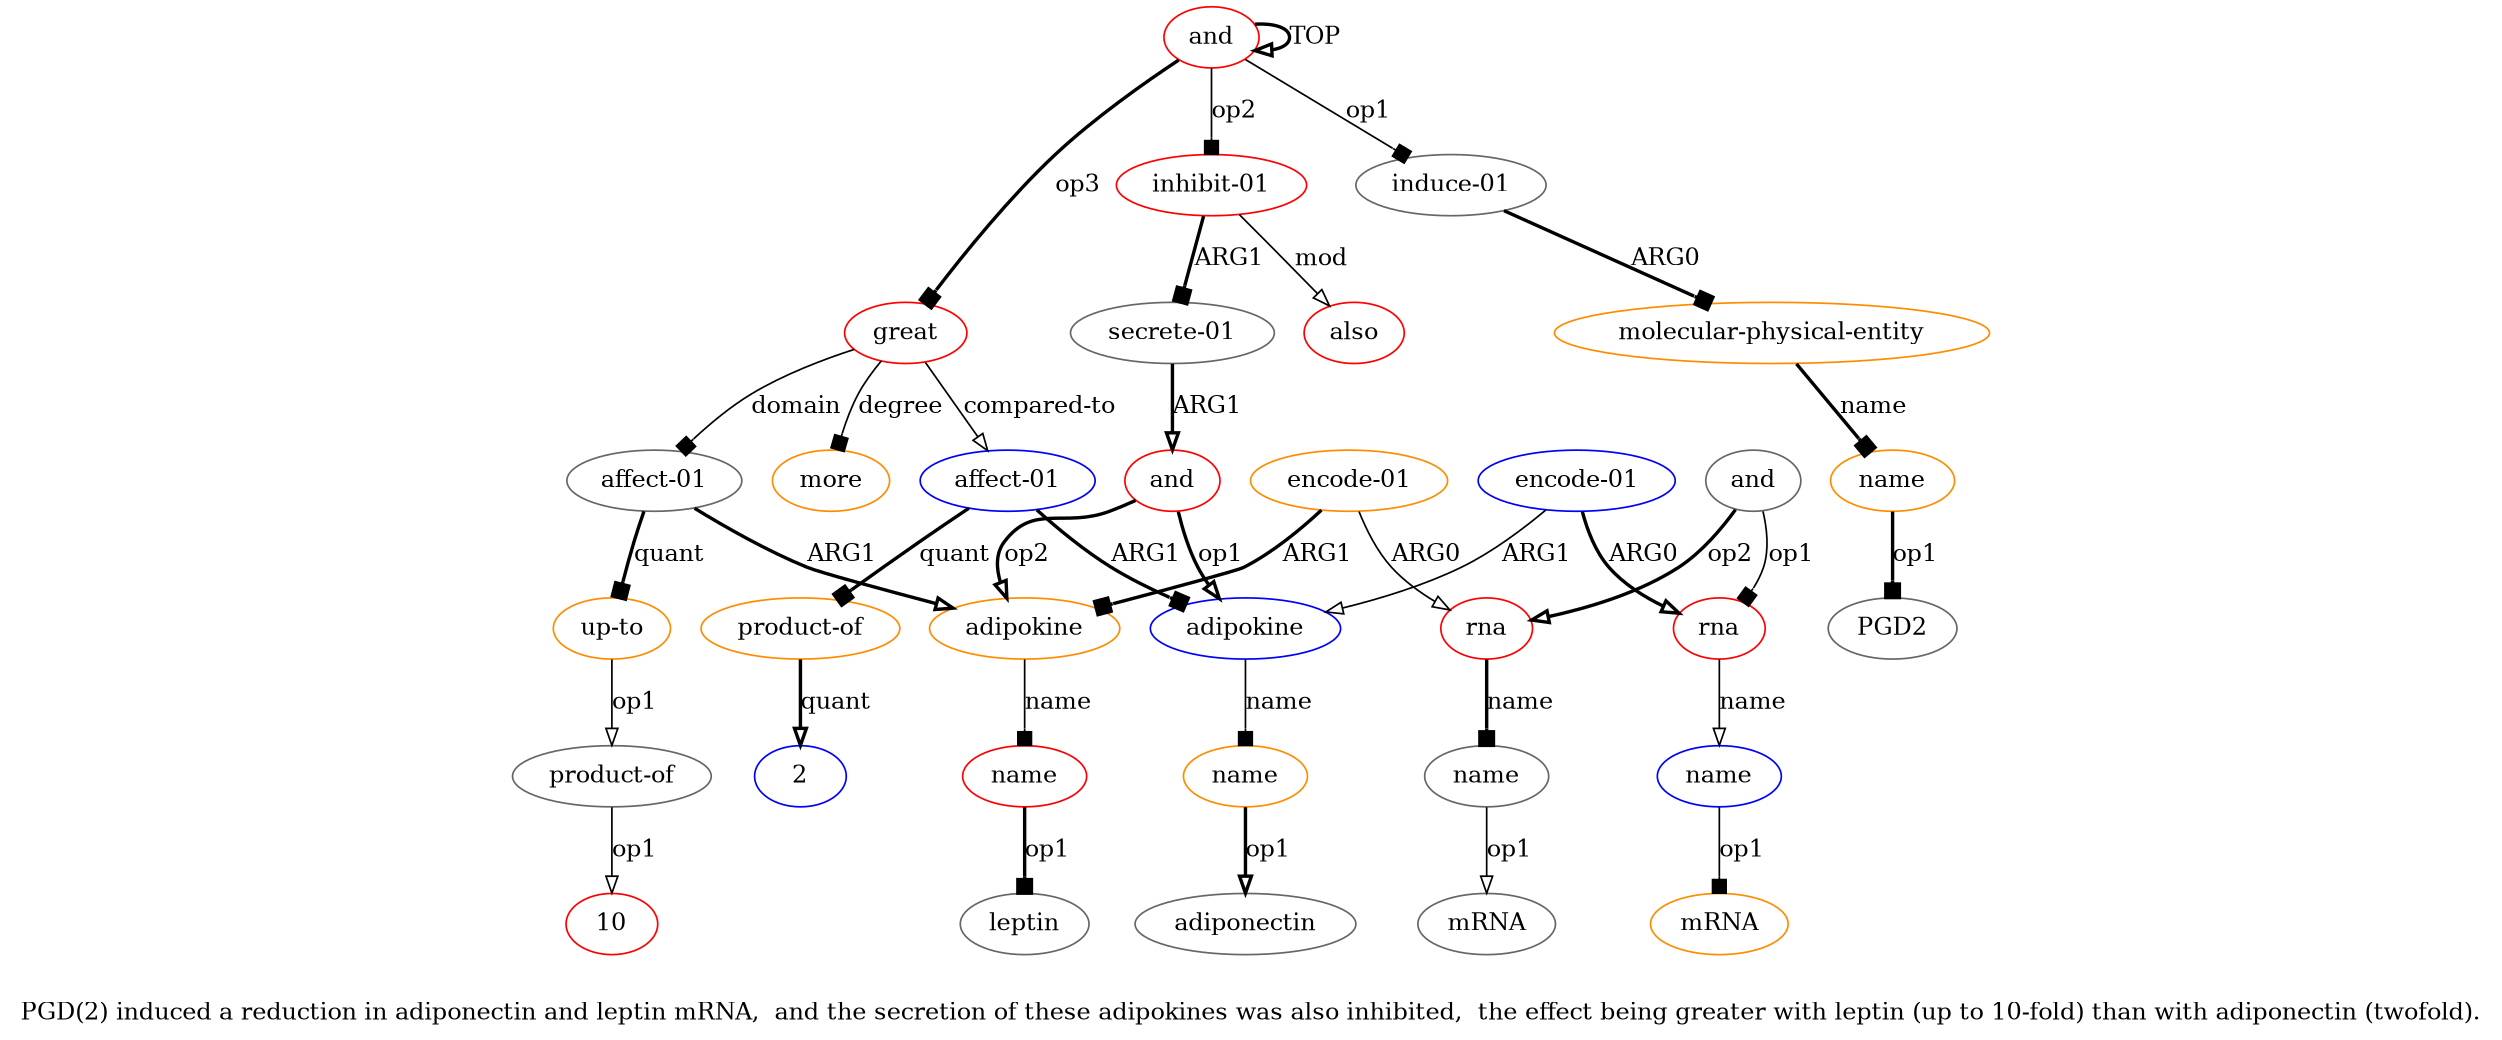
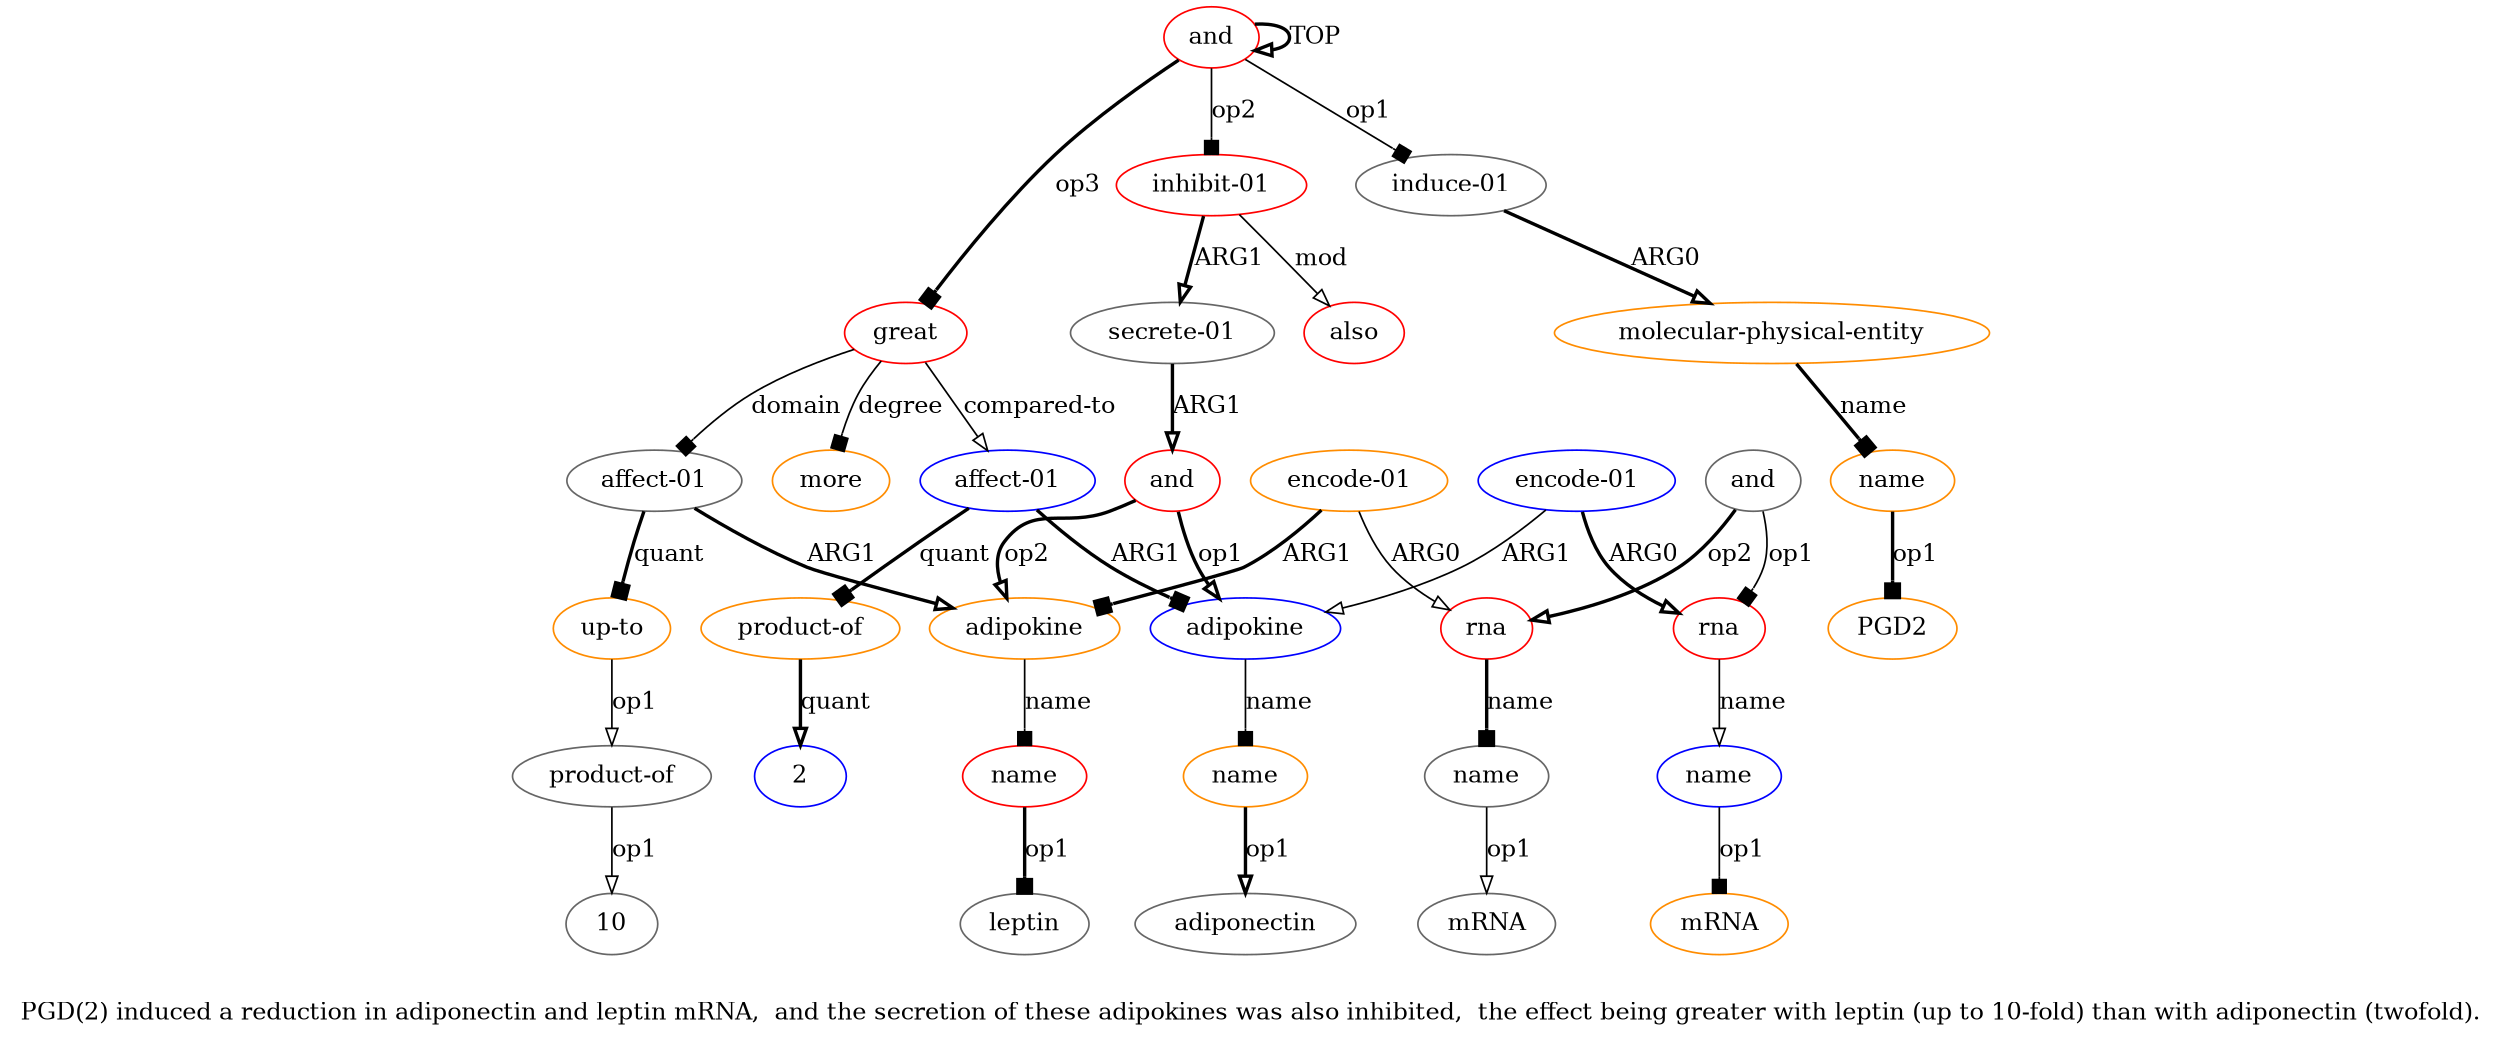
(1194, 251) -> (1194, 251)
(1599, 253) -> (1599, 253)
(1893, 628) -> (1893, 628)
(612, 924) -> (612, 924)
